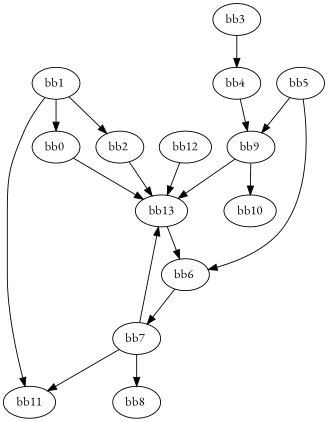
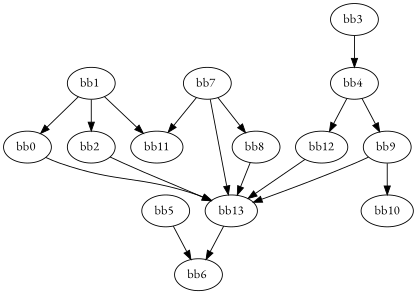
none -> (340, 111)
(279, 112) -> none
none -> (245, 175)
(164, 303) -> none
